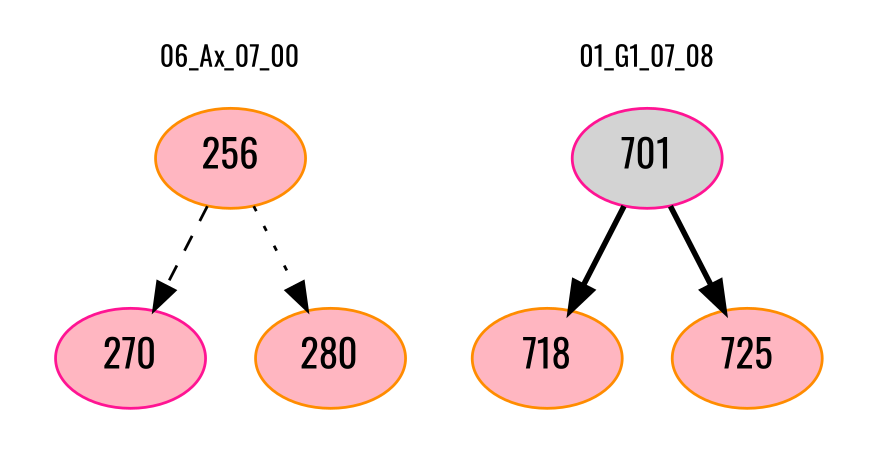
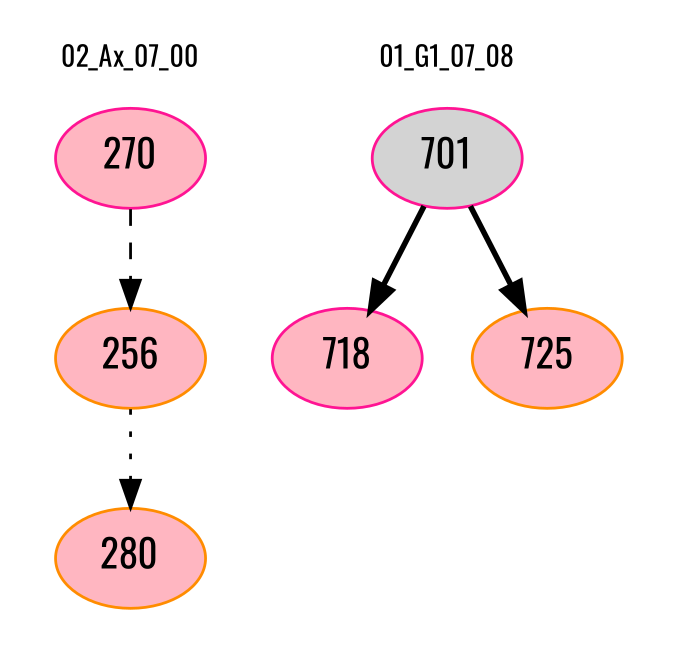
(231, 60) -> (131, 60)
(187, 246) -> (131, 245)
(547, 358) -> (347, 358)
